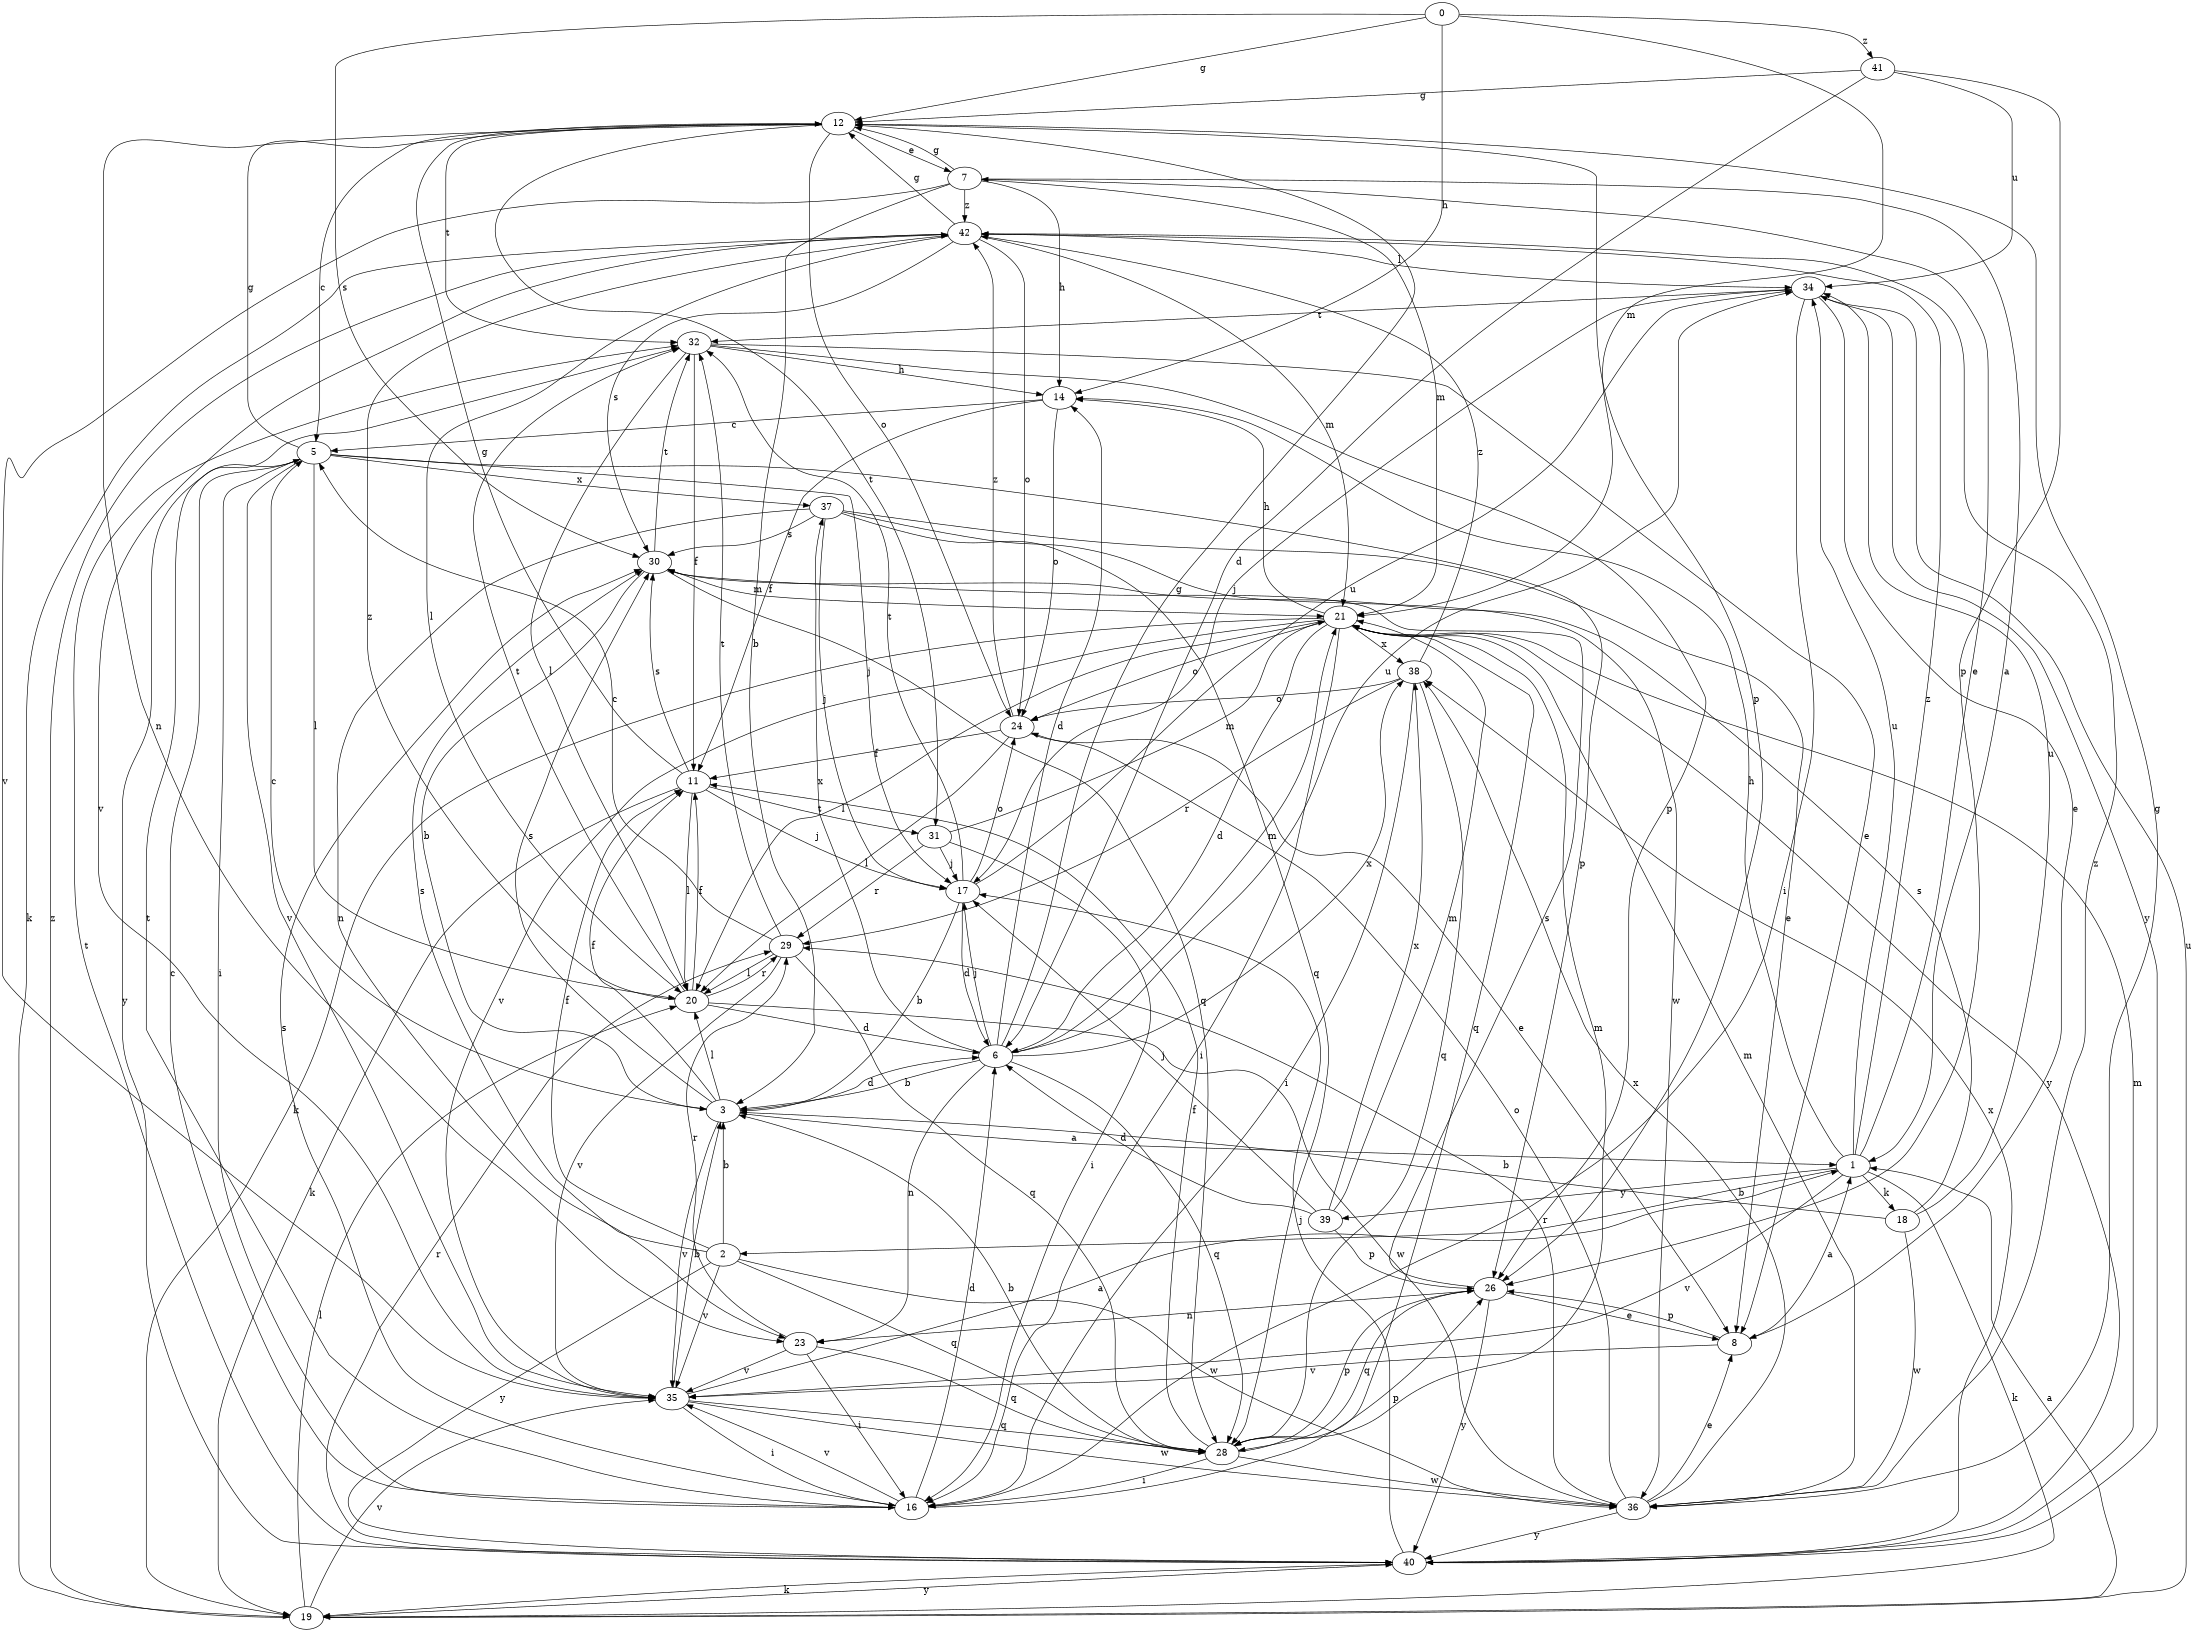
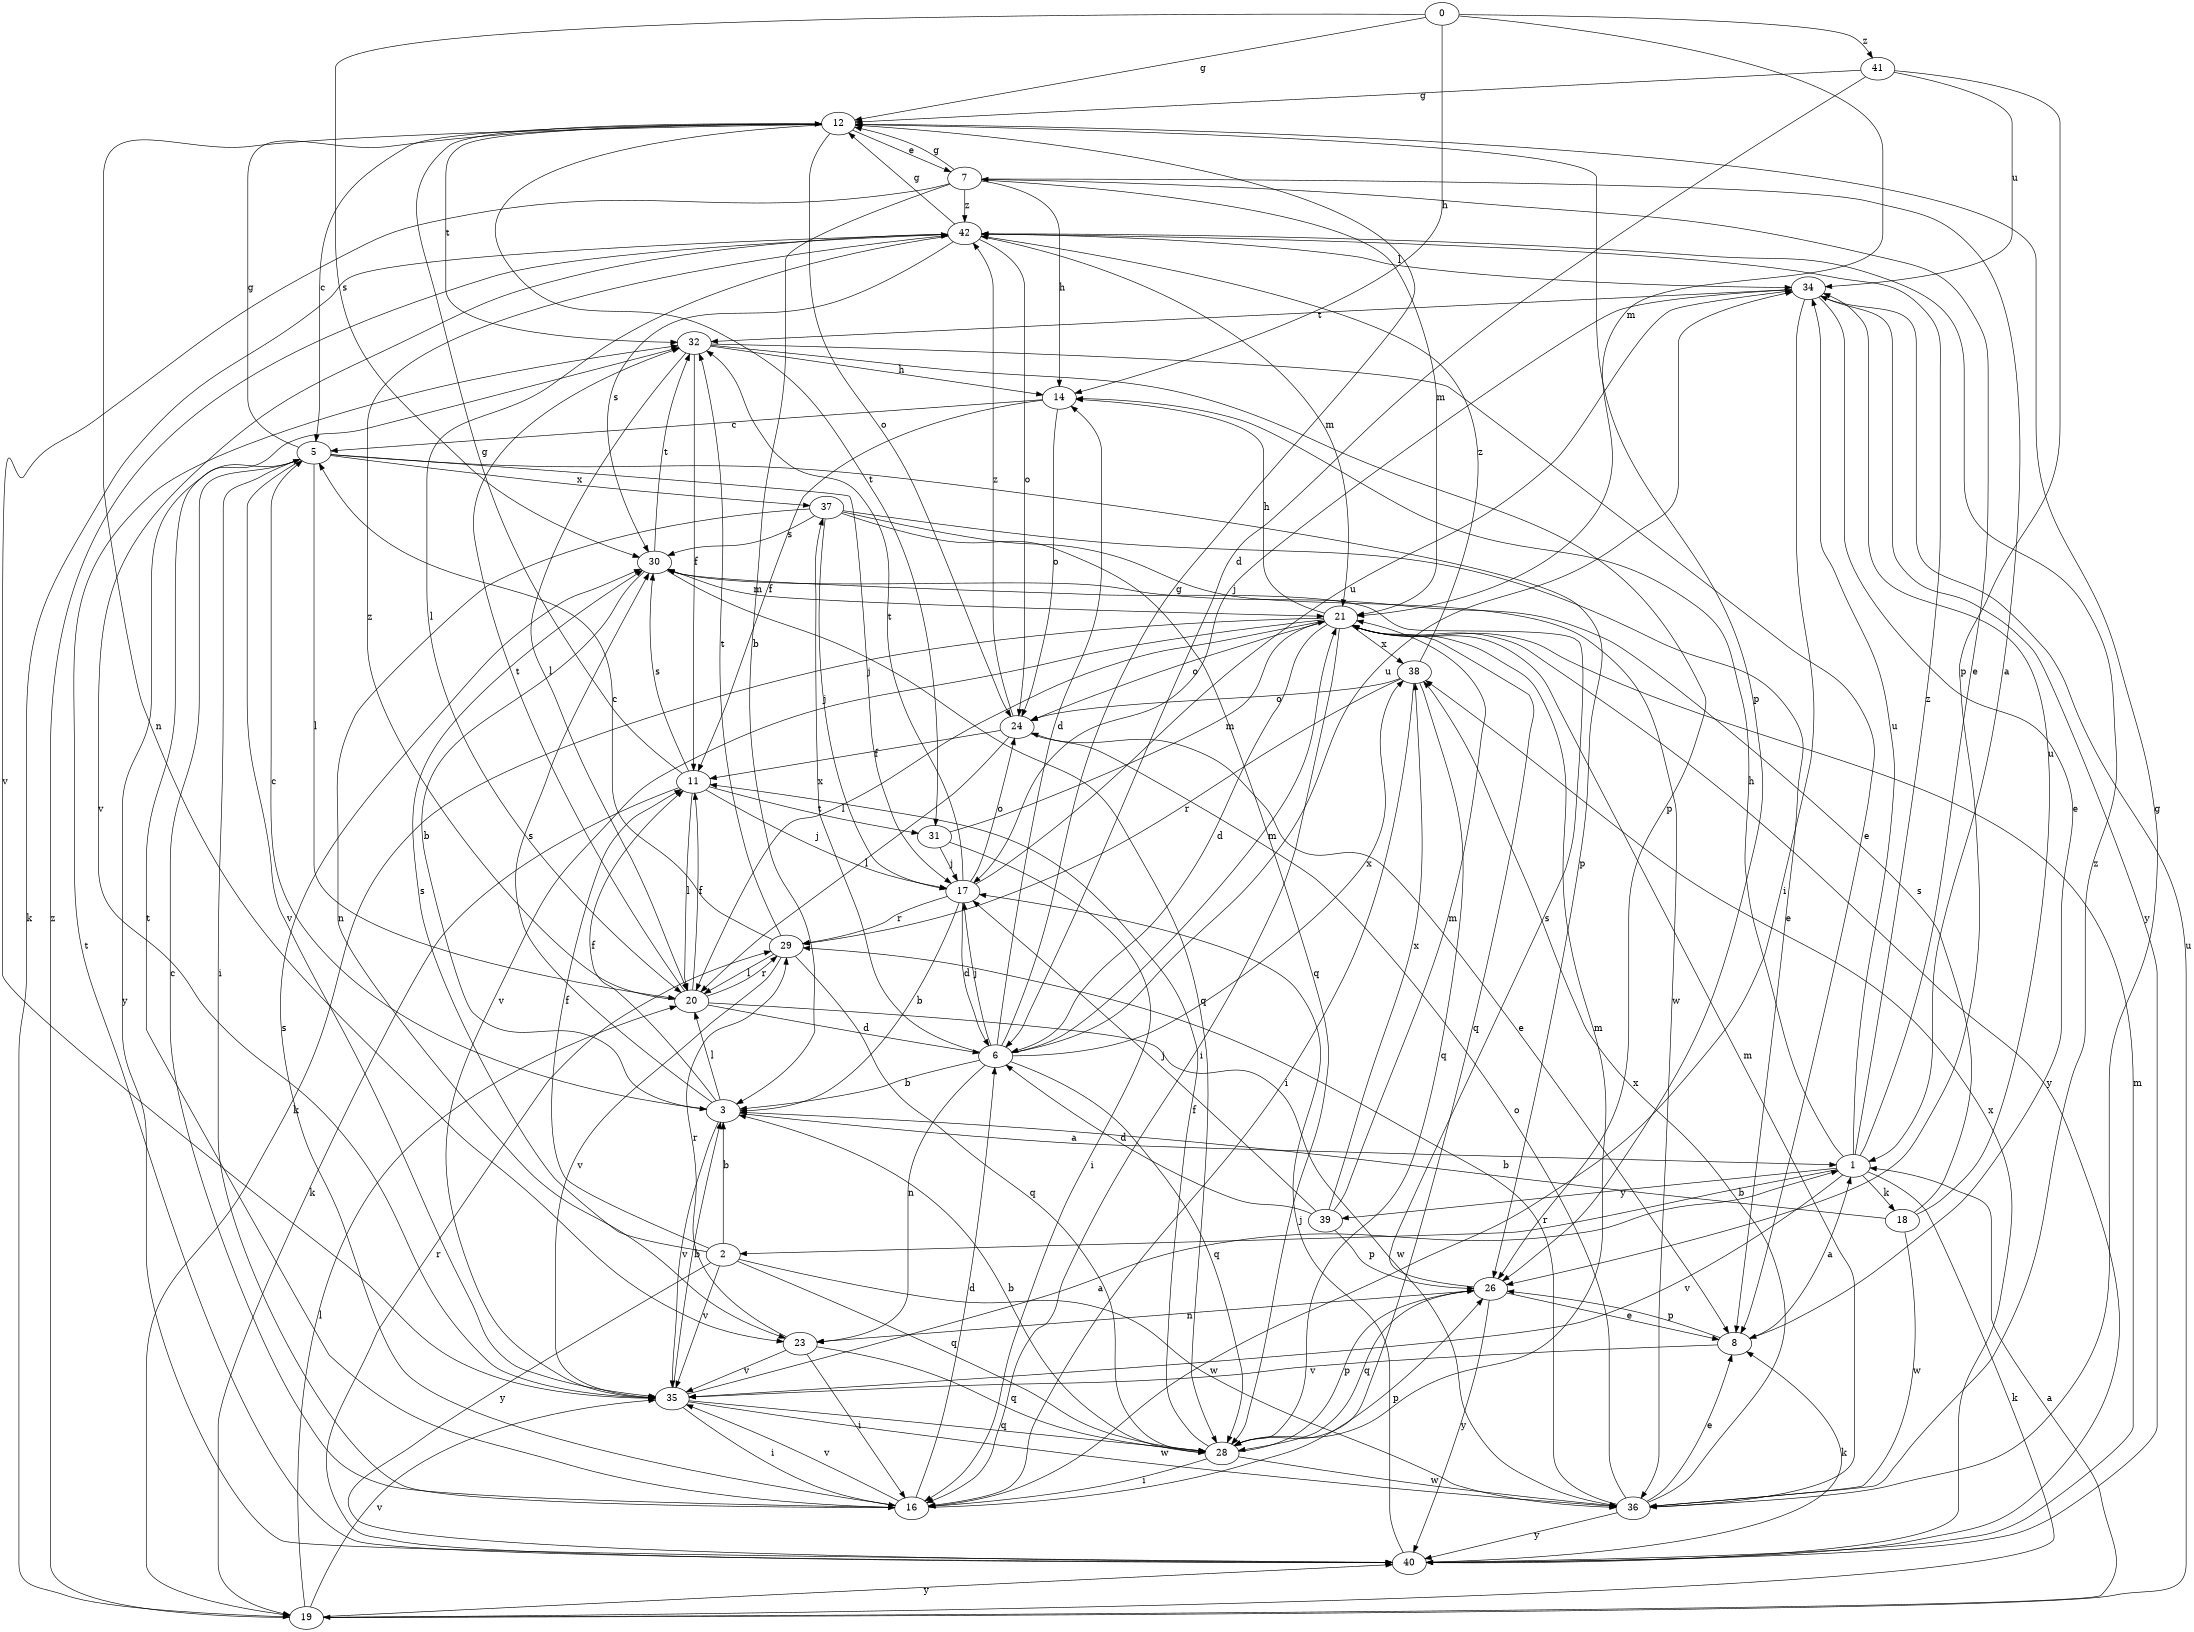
(863, 890) -> (880, 924)
(857, 1086) -> none
(861, 1582) -> (1719, 1533)
